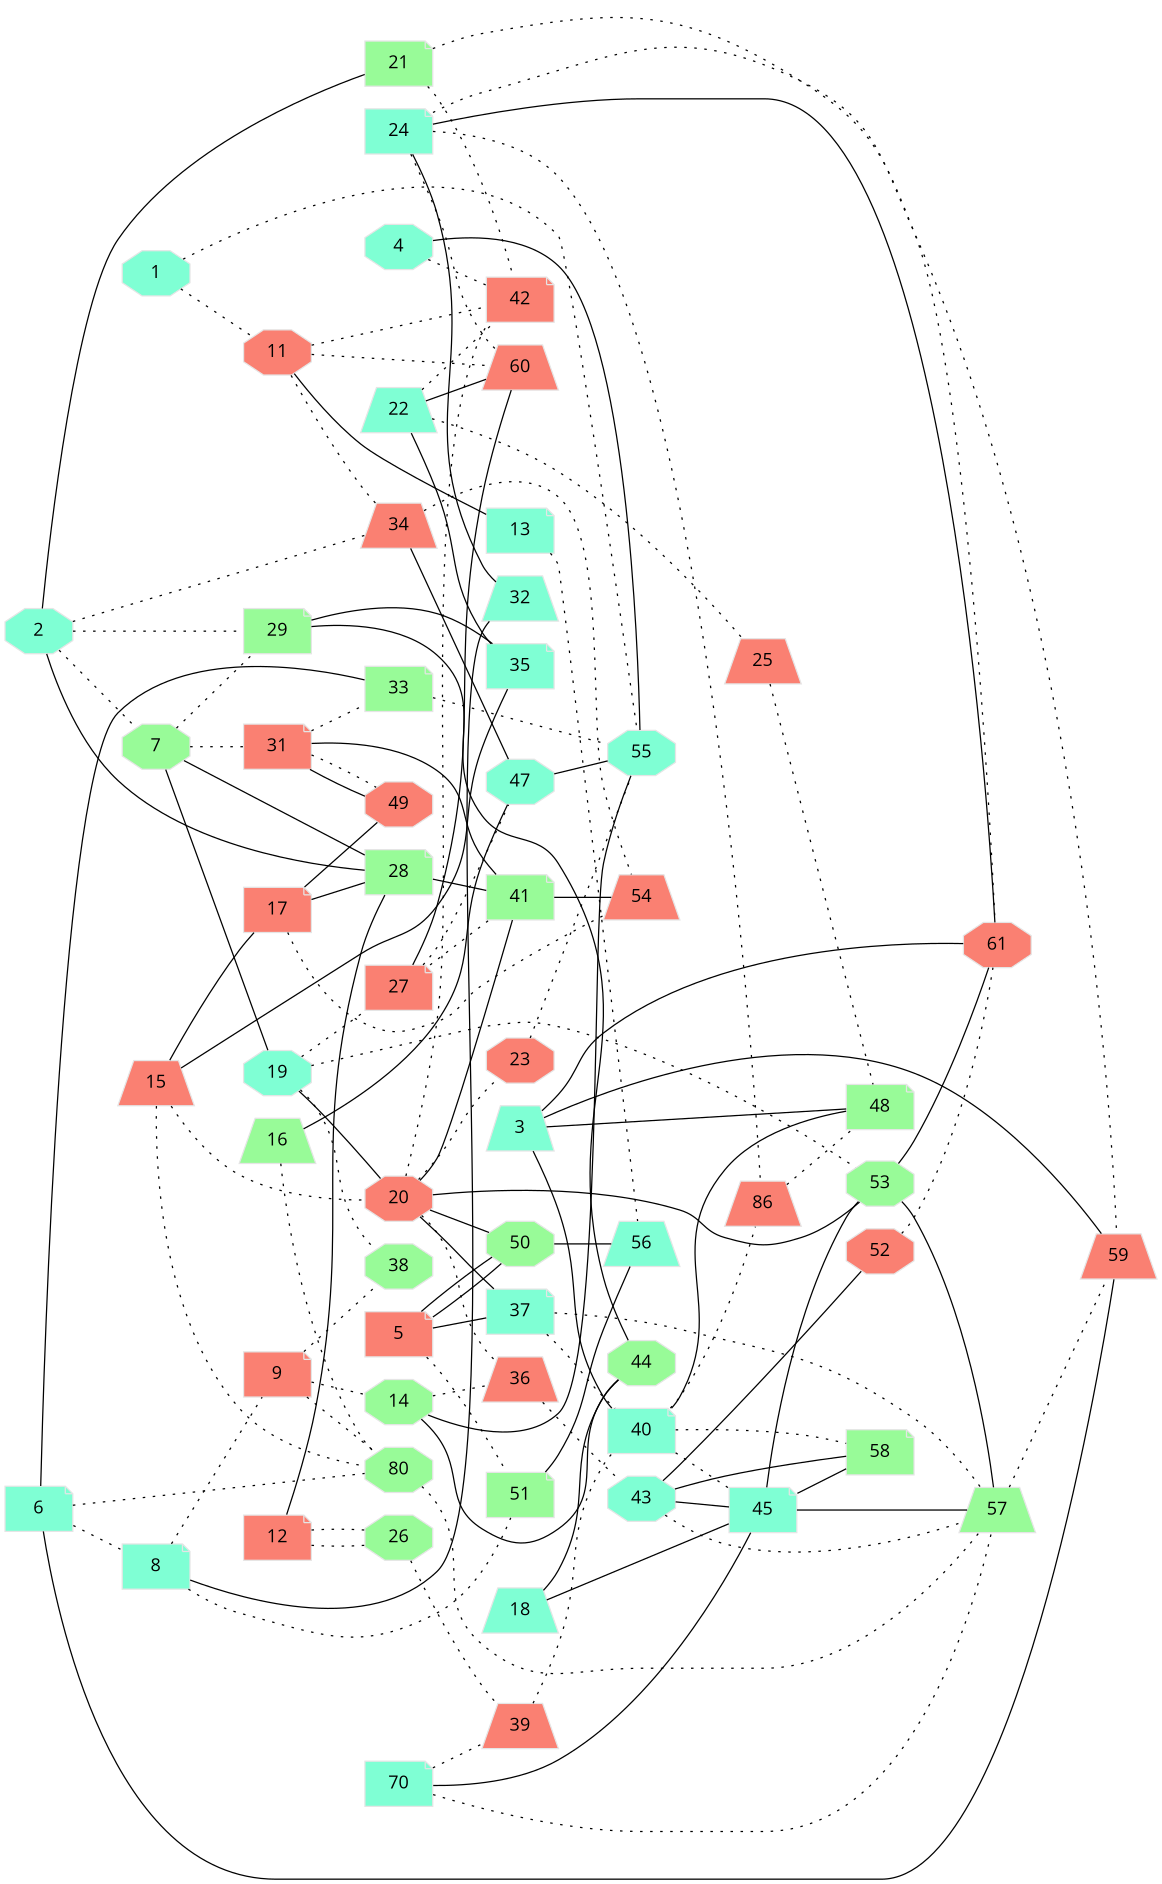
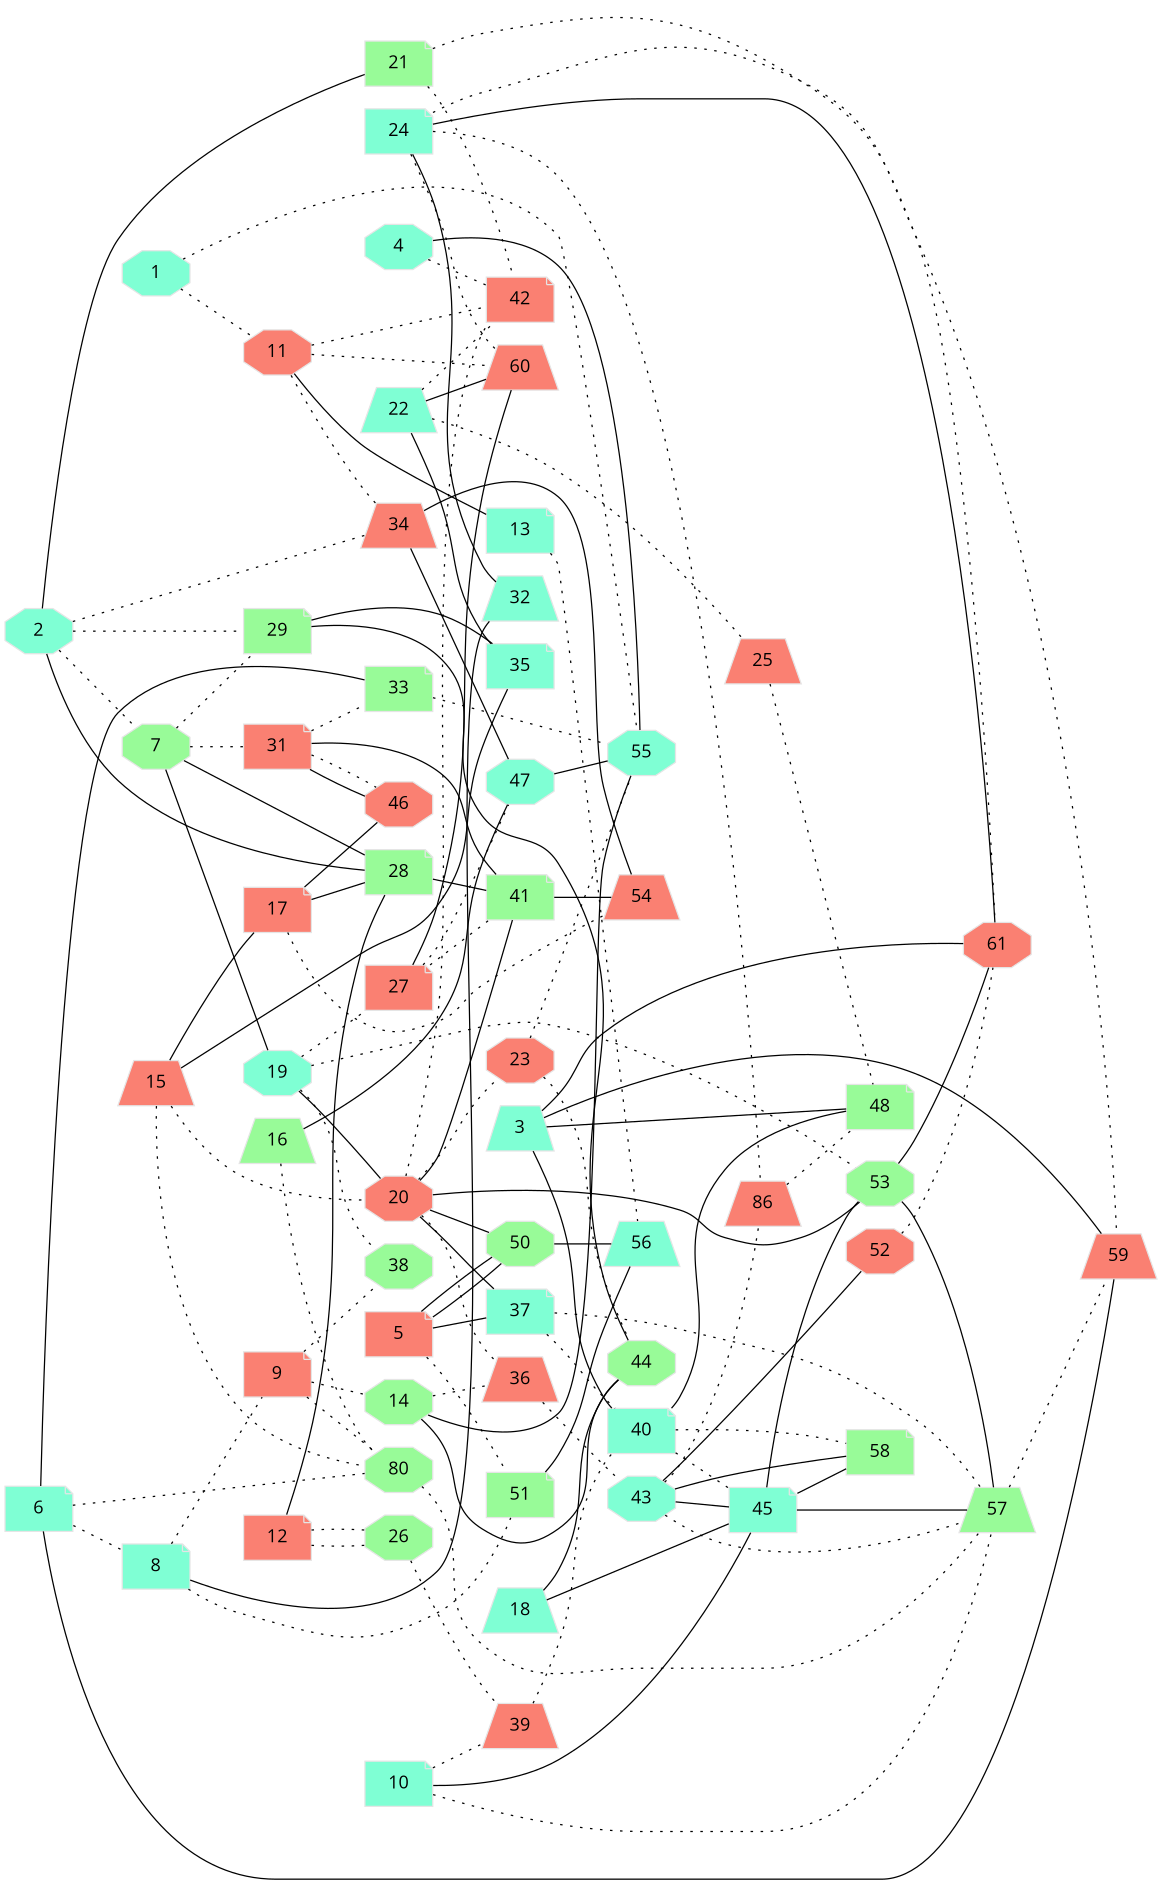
(592, 613) -> (592, 613)
(399, 804) -> (399, 804)
none -> (582, 1151)
(721, 1321) -> (727, 1360)
(399, 1784) -> (399, 1784)
